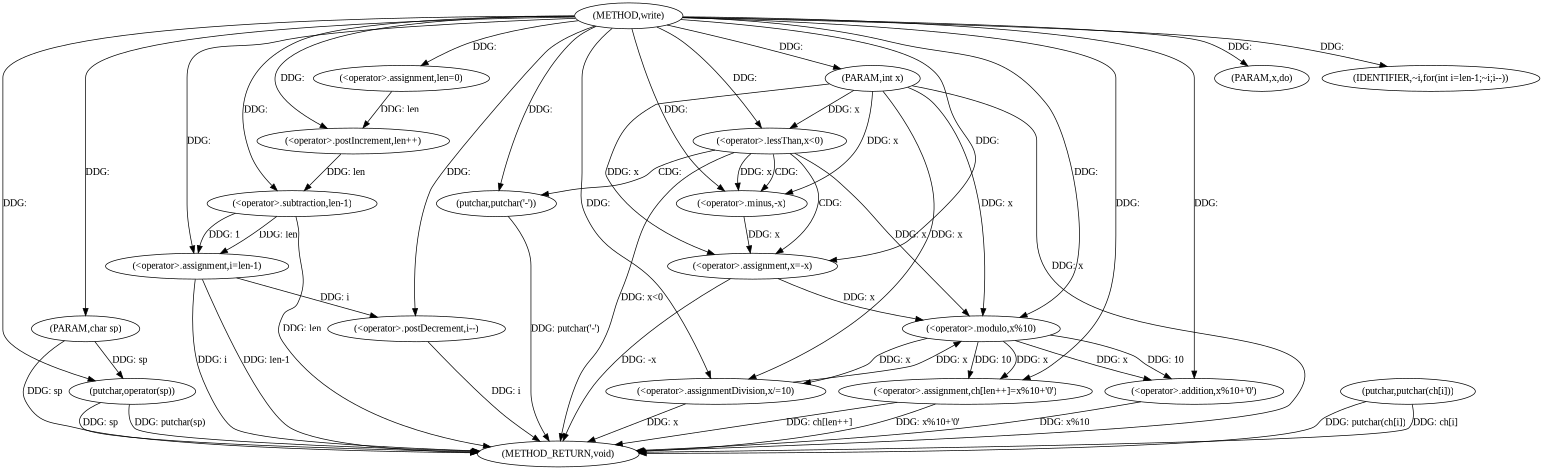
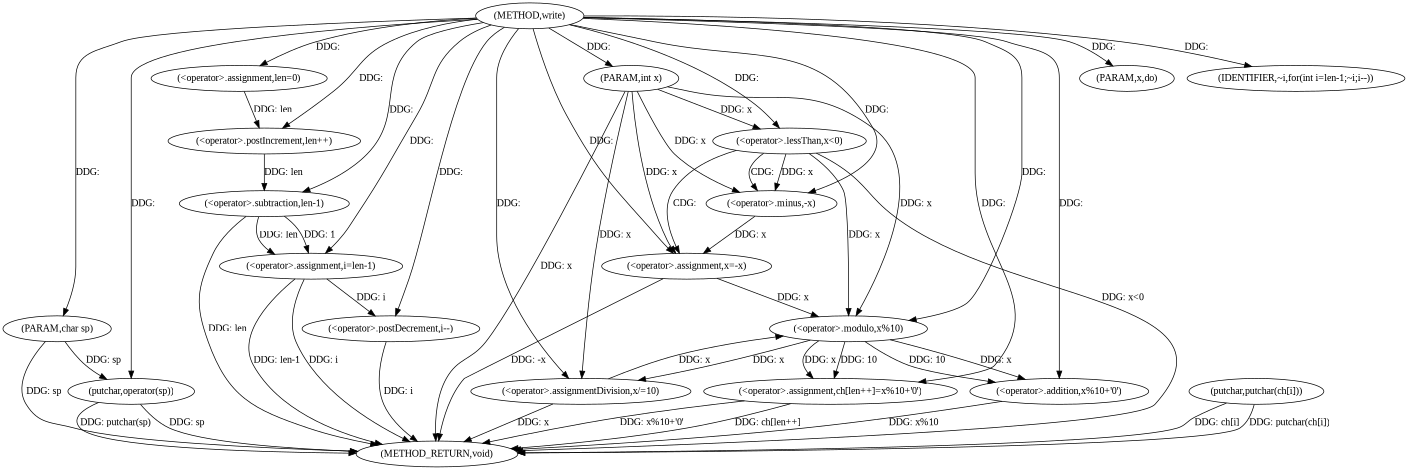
(496, 204) -> none
